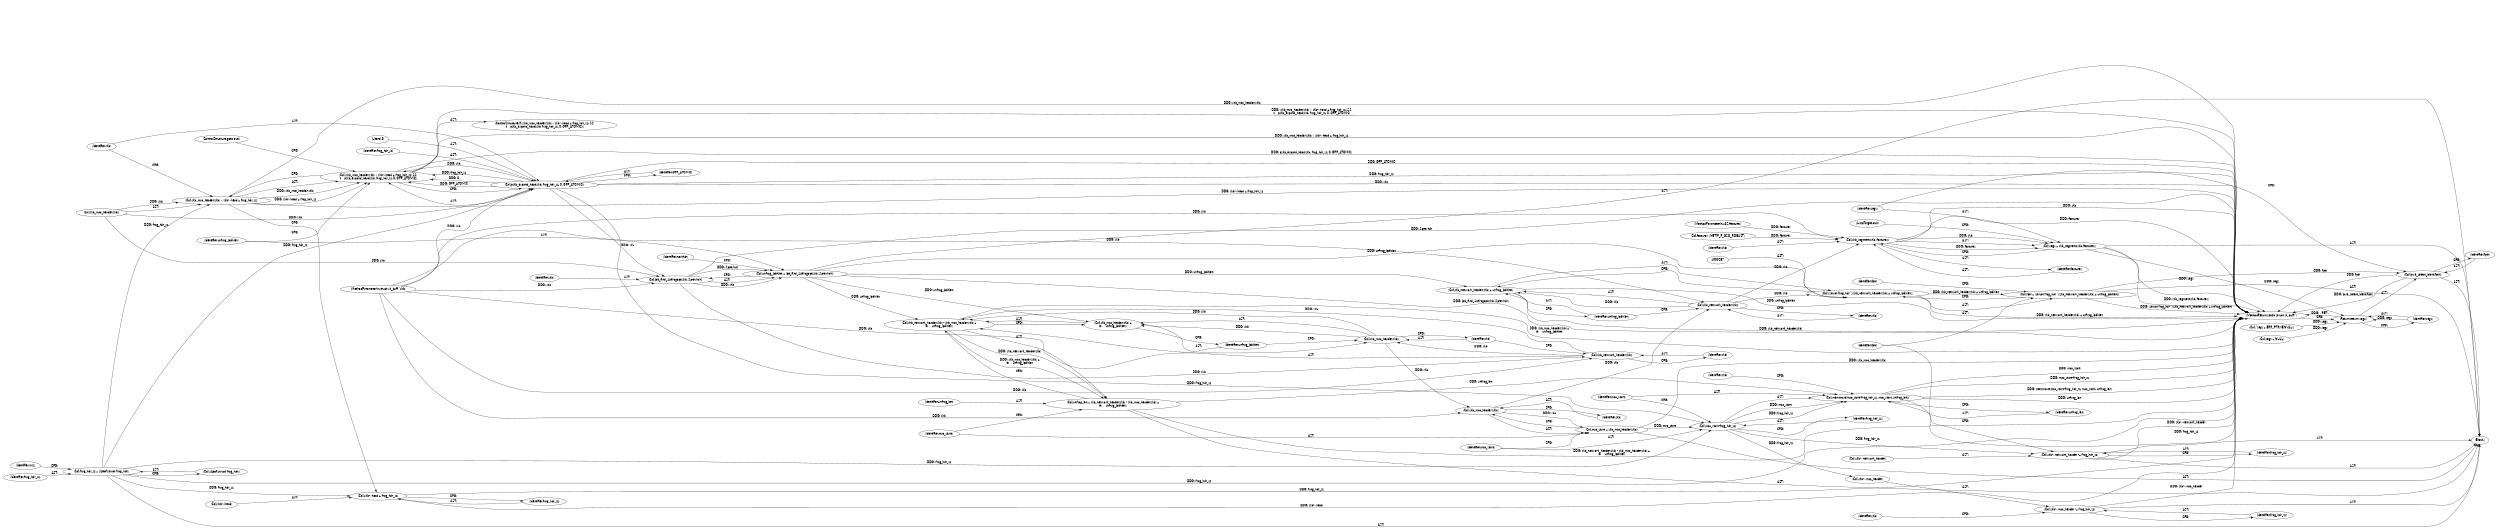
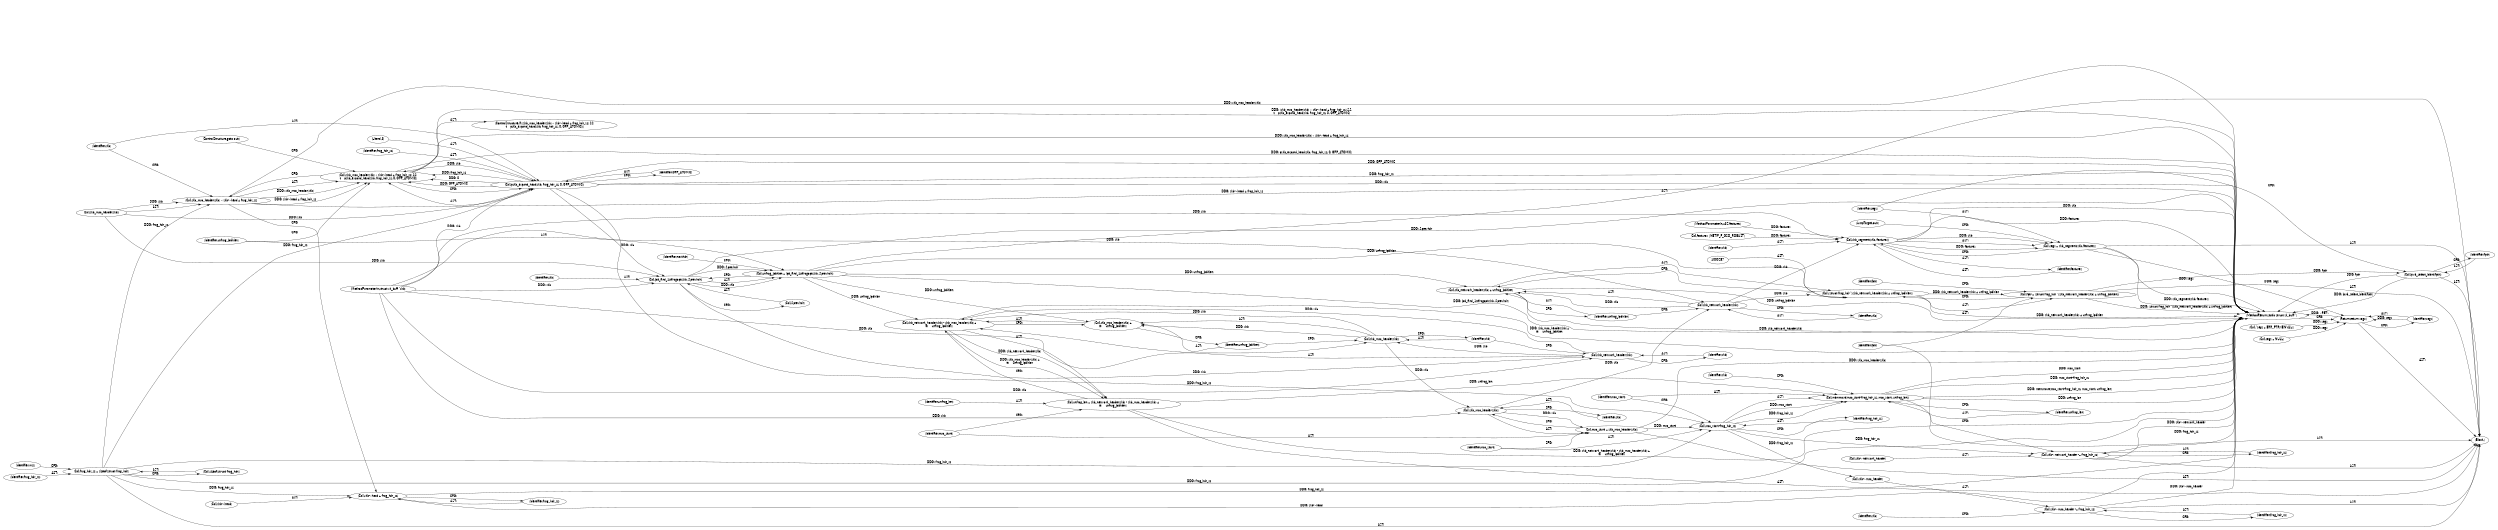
(2387, 298) -> (2416, 379)
none -> (795, 303)
